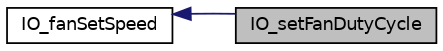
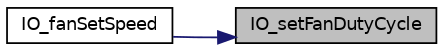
(213, 14) -> (196, 37)
